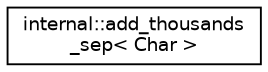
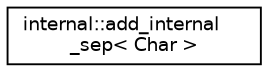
(134, 36) -> (134, 36)
